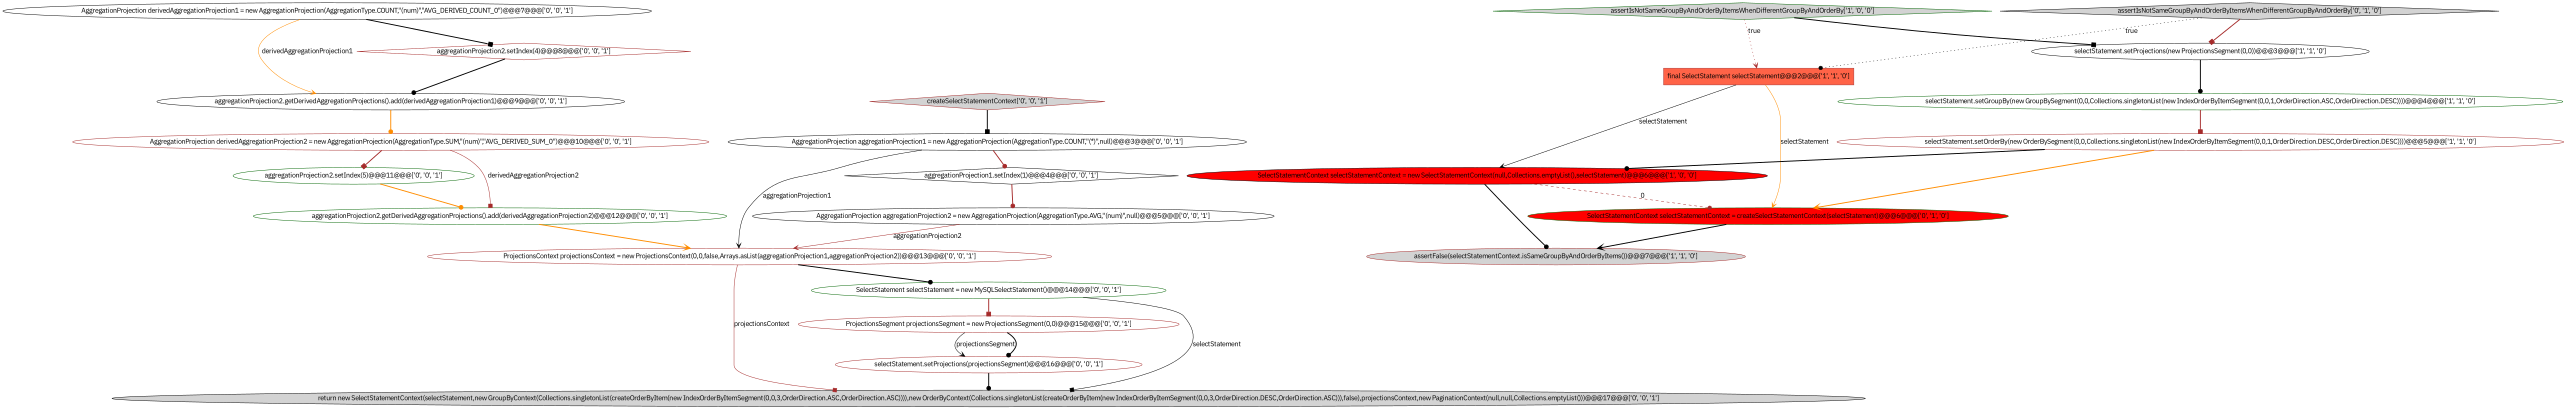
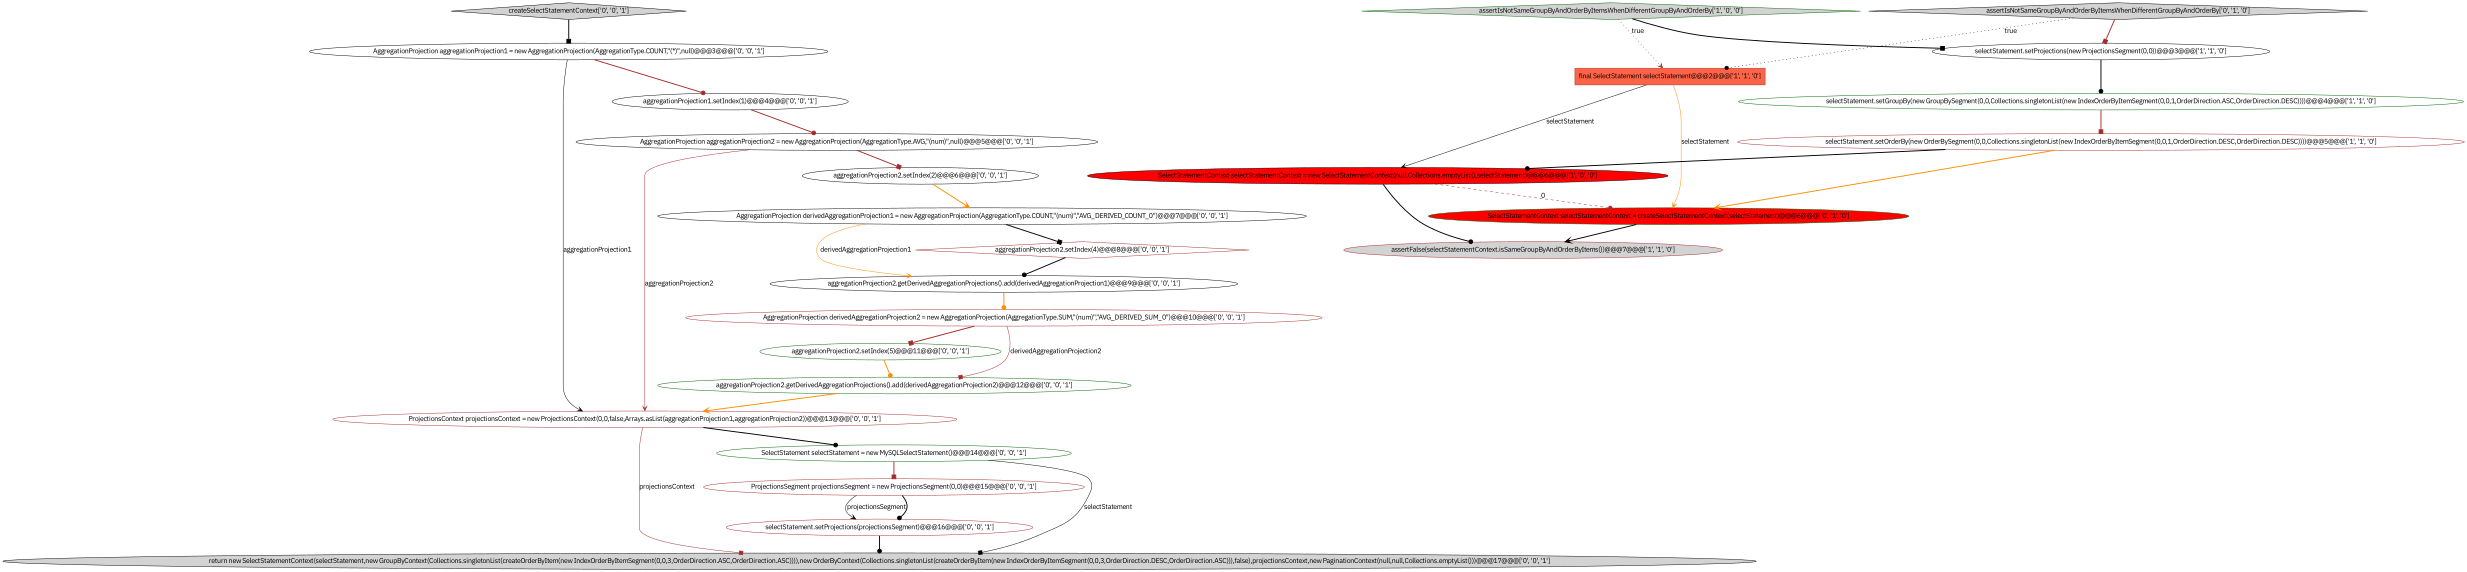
(987, 102) -> (569, 11)
none -> (920, 176)
(1011, 176) -> (730, 102)
